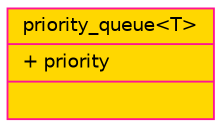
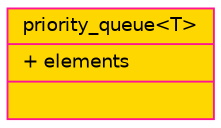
(67, 62) -> (77, 62)
